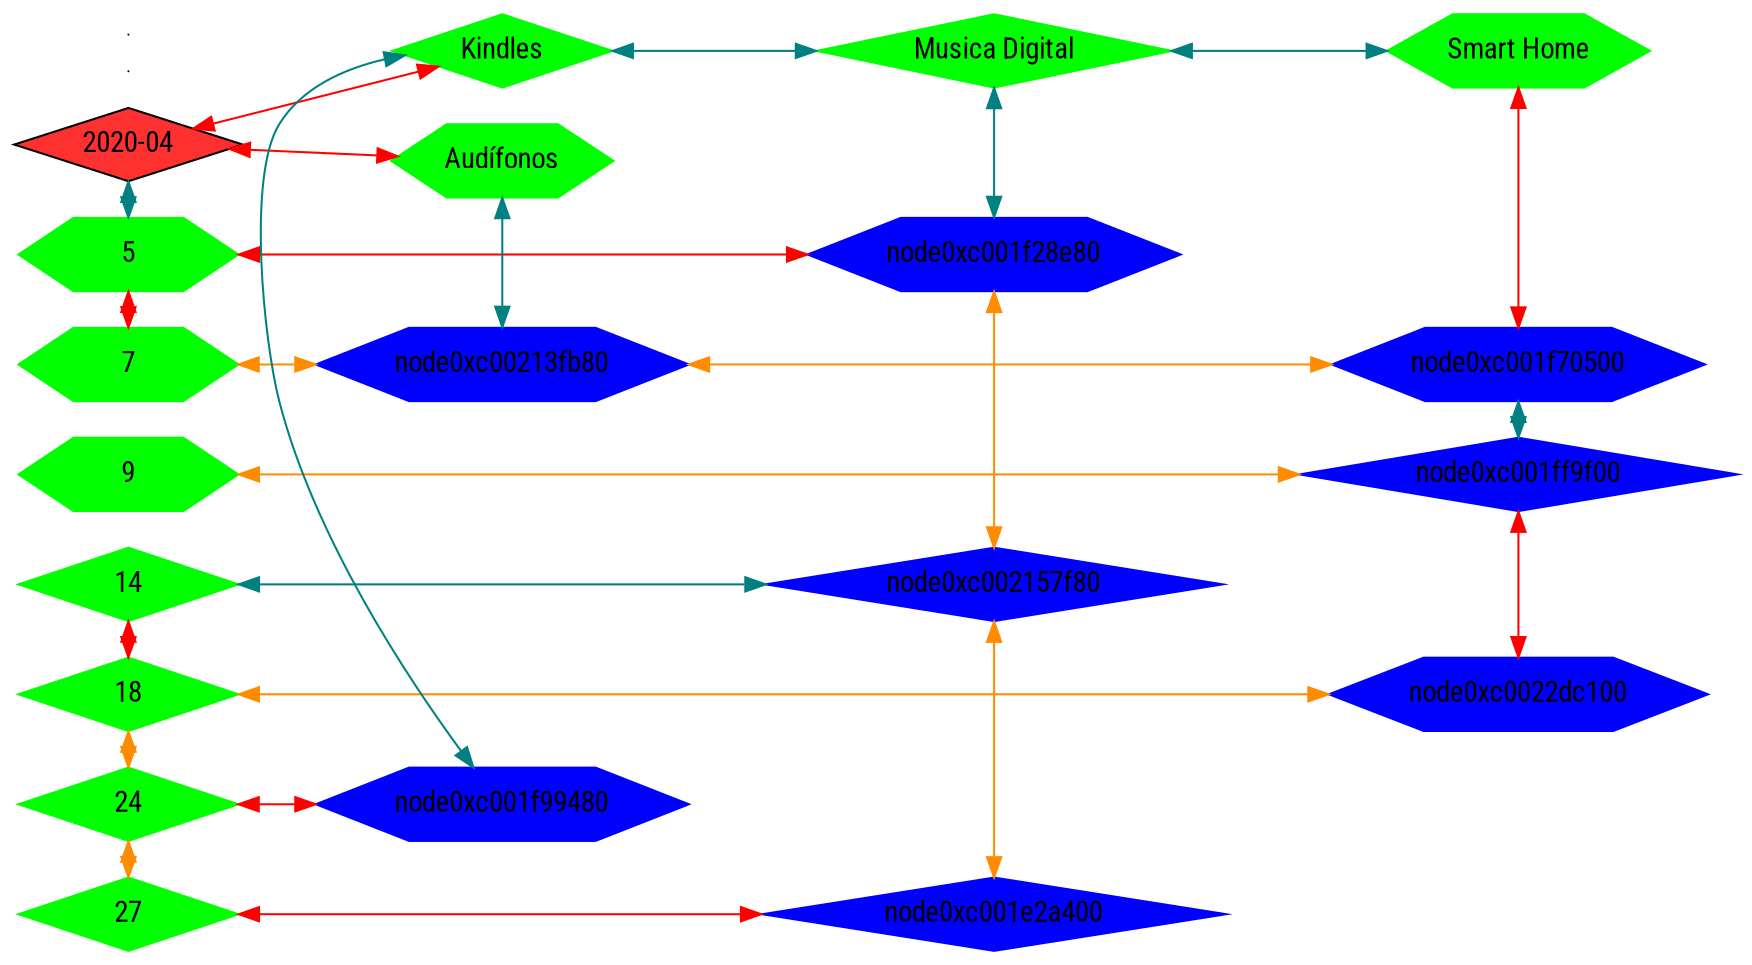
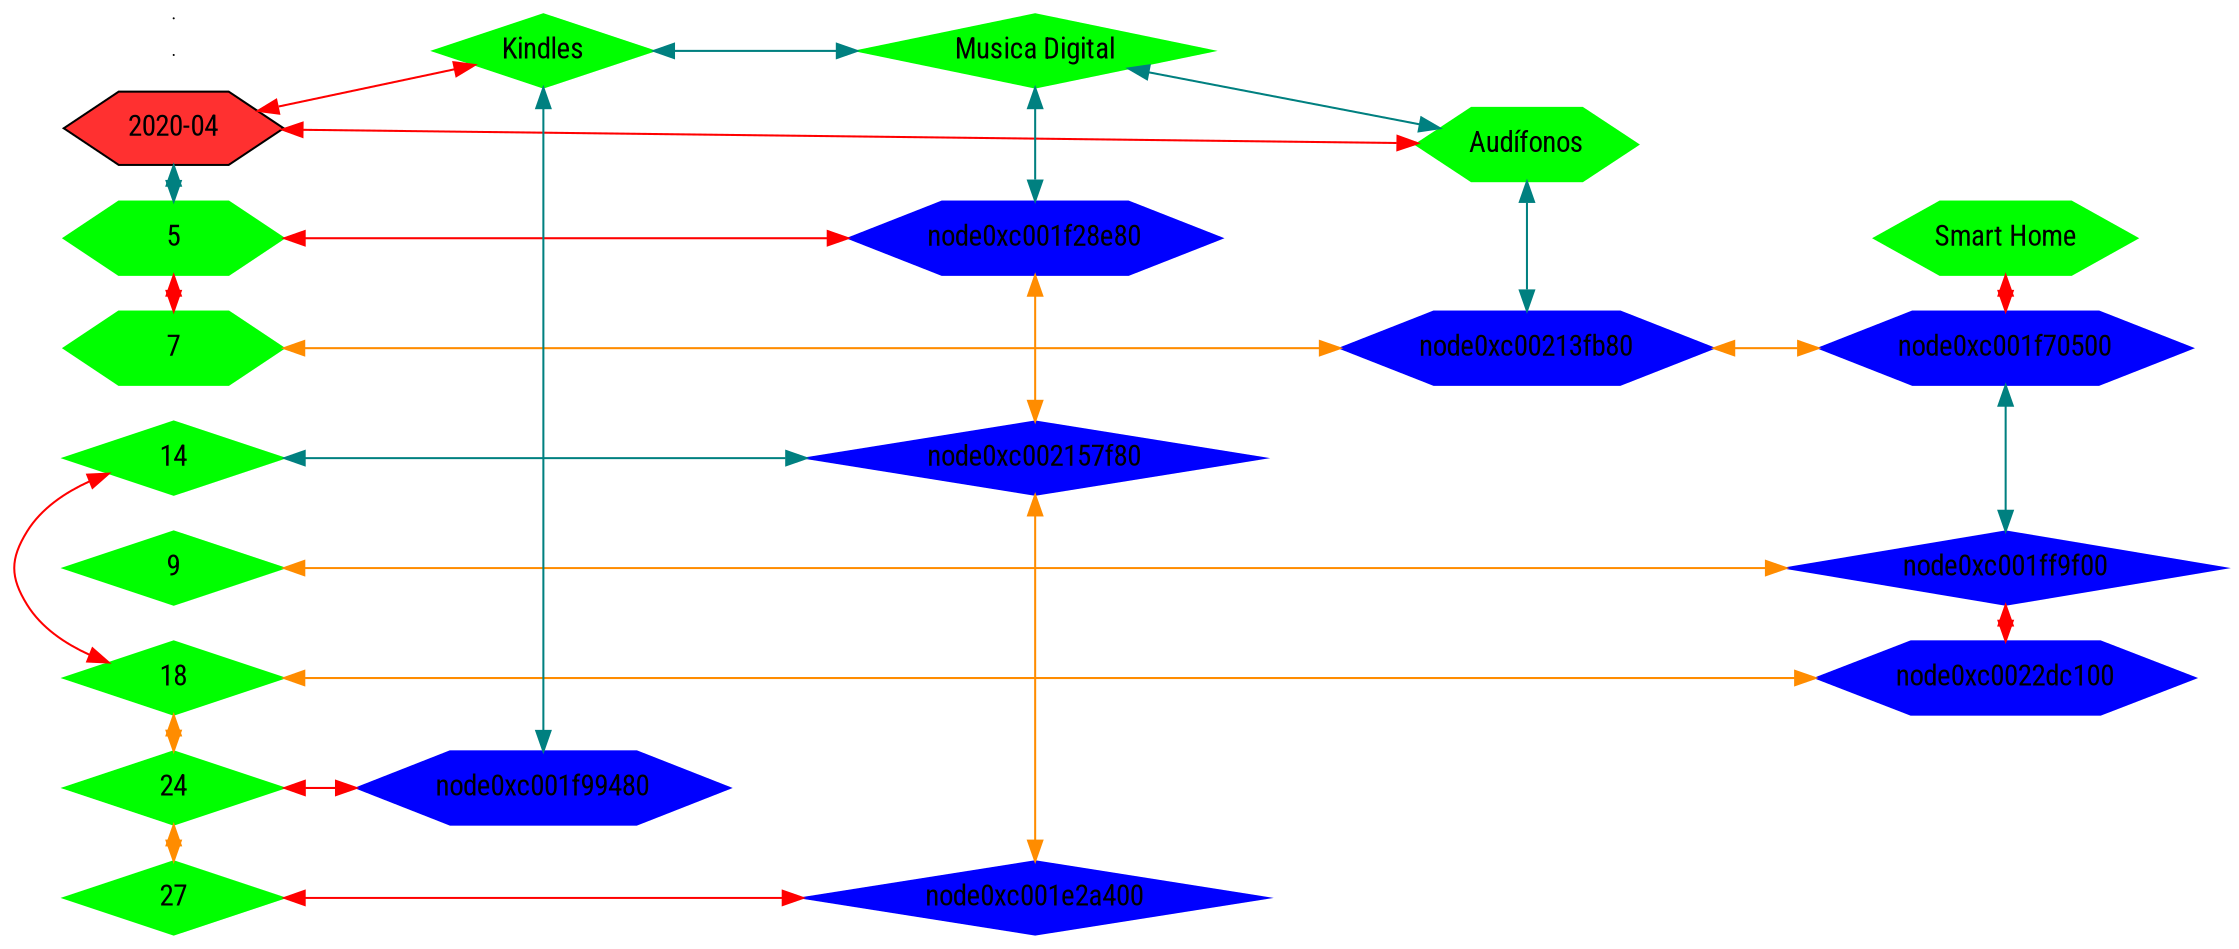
(1280, 51) -> (1284, 98)
(128, 145) -> (174, 128)
(128, 474) -> (174, 568)
